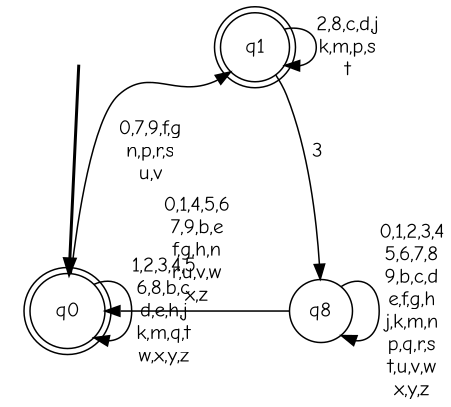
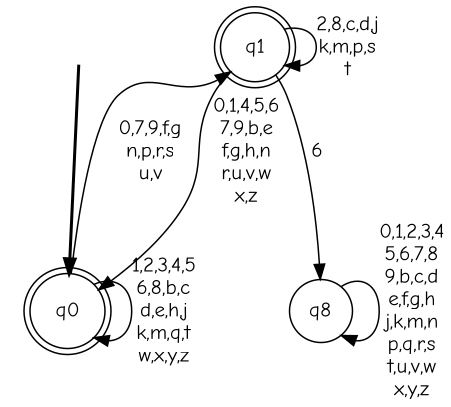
(317, 151) -> (317, 151)
(197, 311) -> (192, 188)
